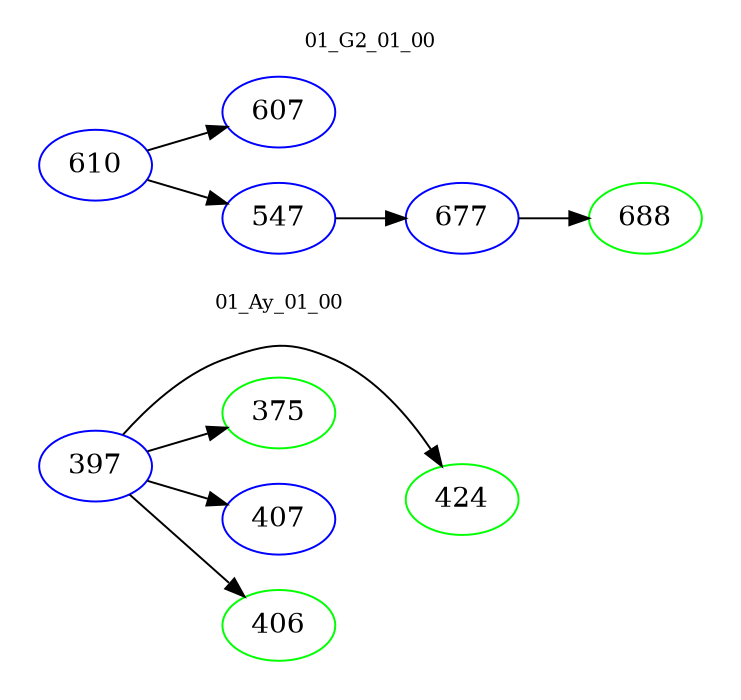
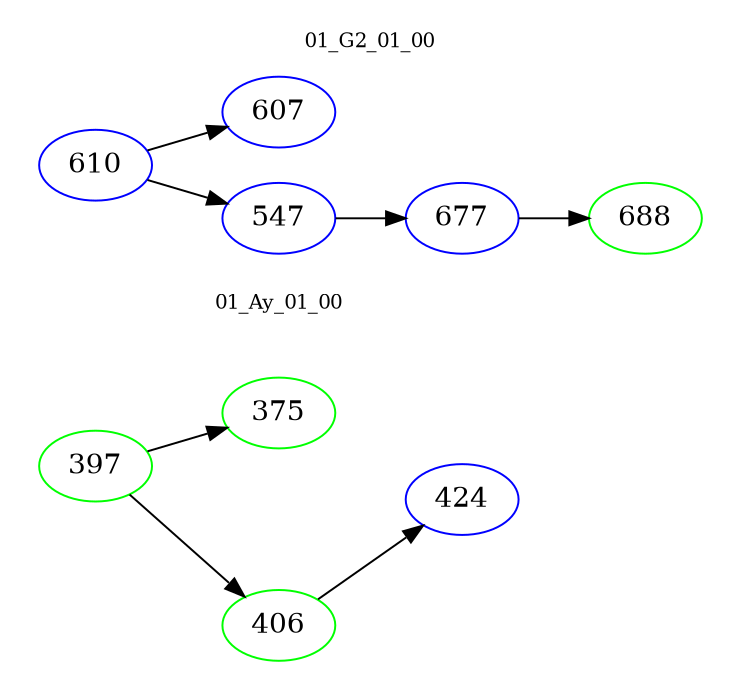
(282, 346) -> (362, 568)
(96, 466) -> (96, 466)
(462, 500) -> (462, 500)
(279, 519) -> none
